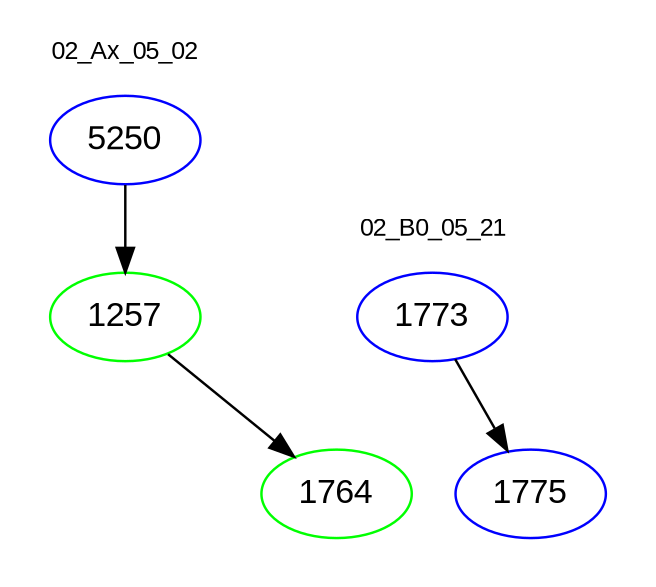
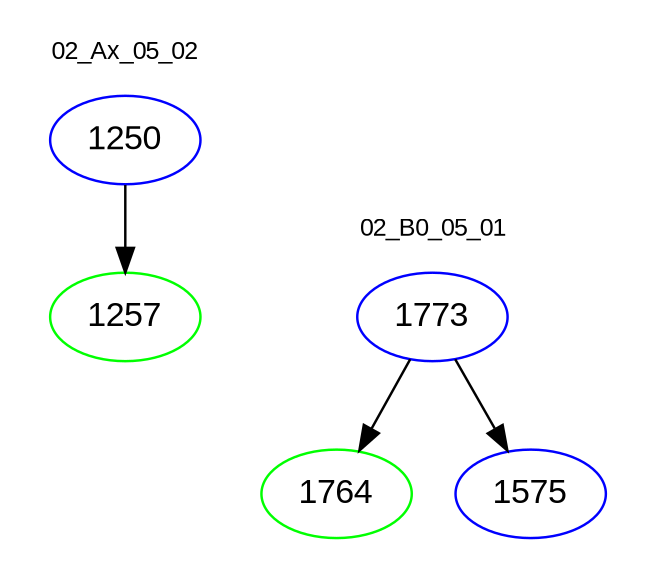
(125, 140) -> (125, 140)
(434, 230) -> (434, 230)
(221, 398) -> (391, 394)
(531, 494) -> (531, 494)
